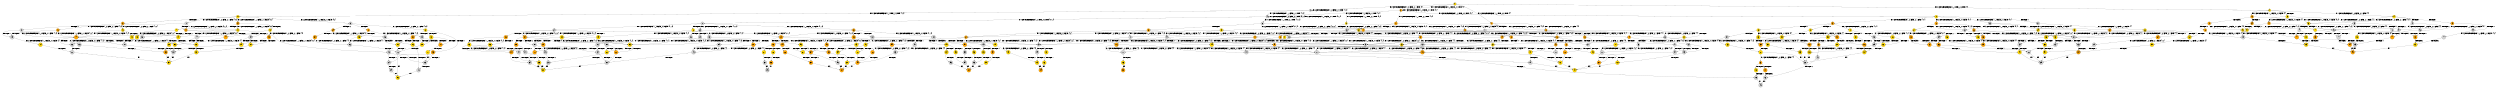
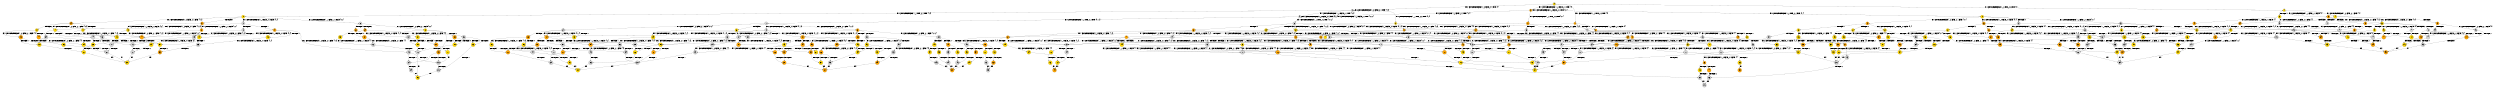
(152, 42) -> none
